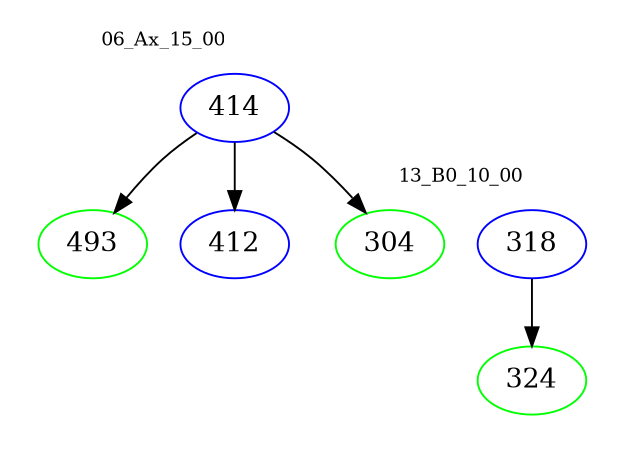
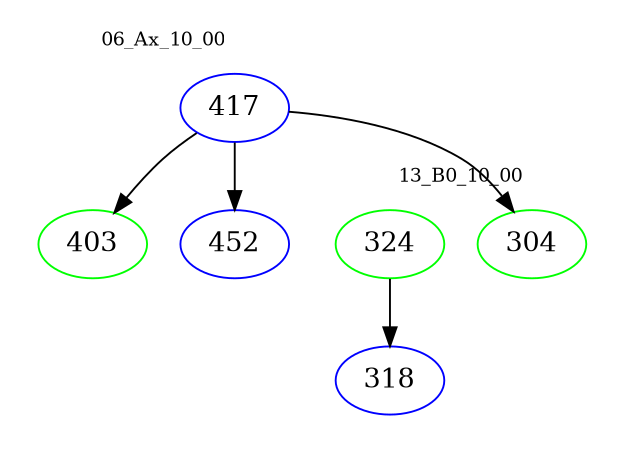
(164, 41) -> (164, 41)
(235, 108) -> (235, 108)
(93, 244) -> (93, 244)
(235, 244) -> (235, 244)
(532, 303) -> (390, 303)
